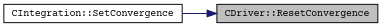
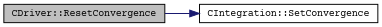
(195, 13) -> (177, 13)
